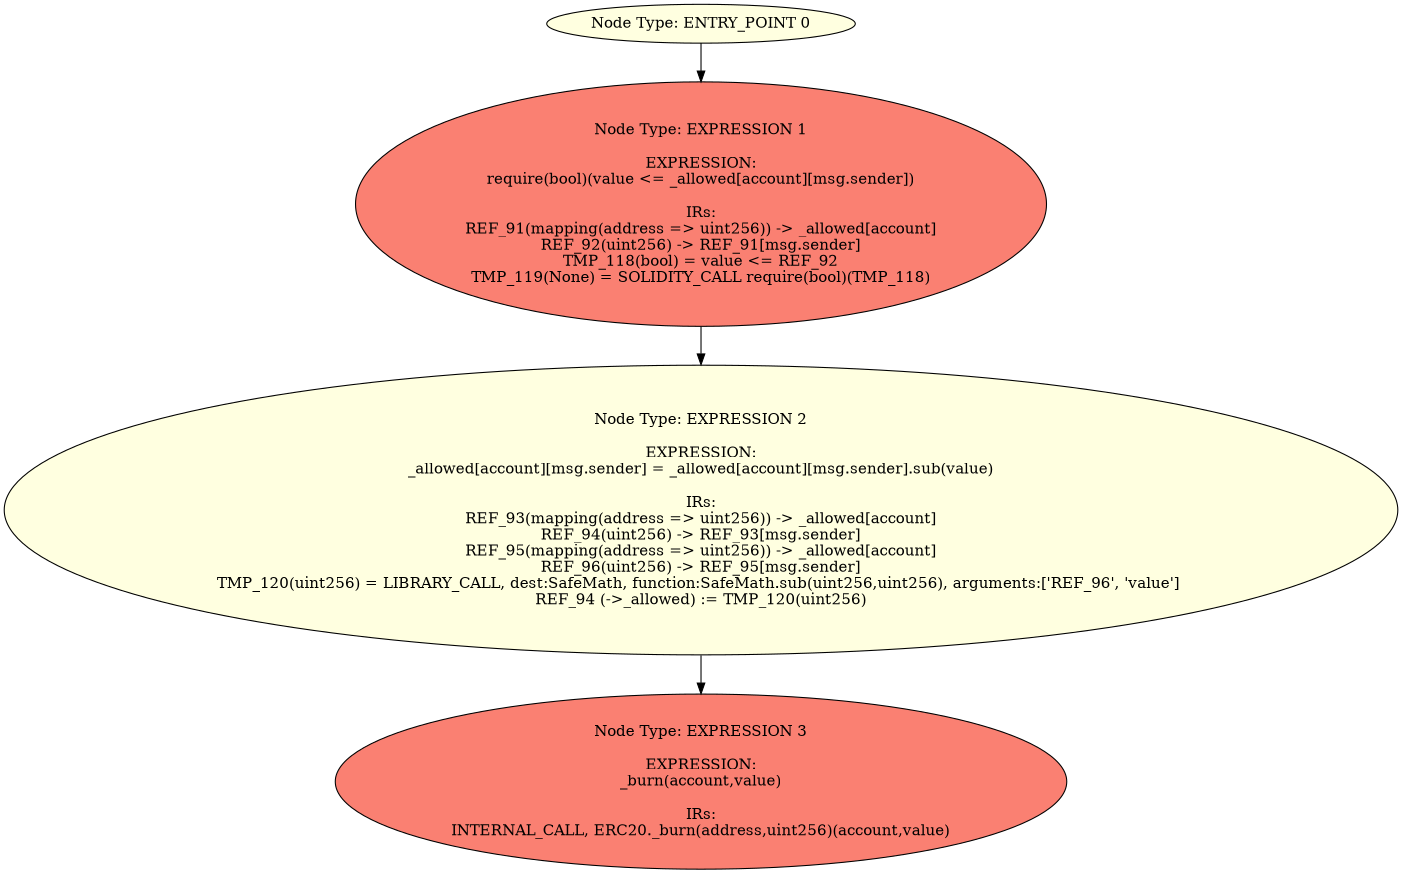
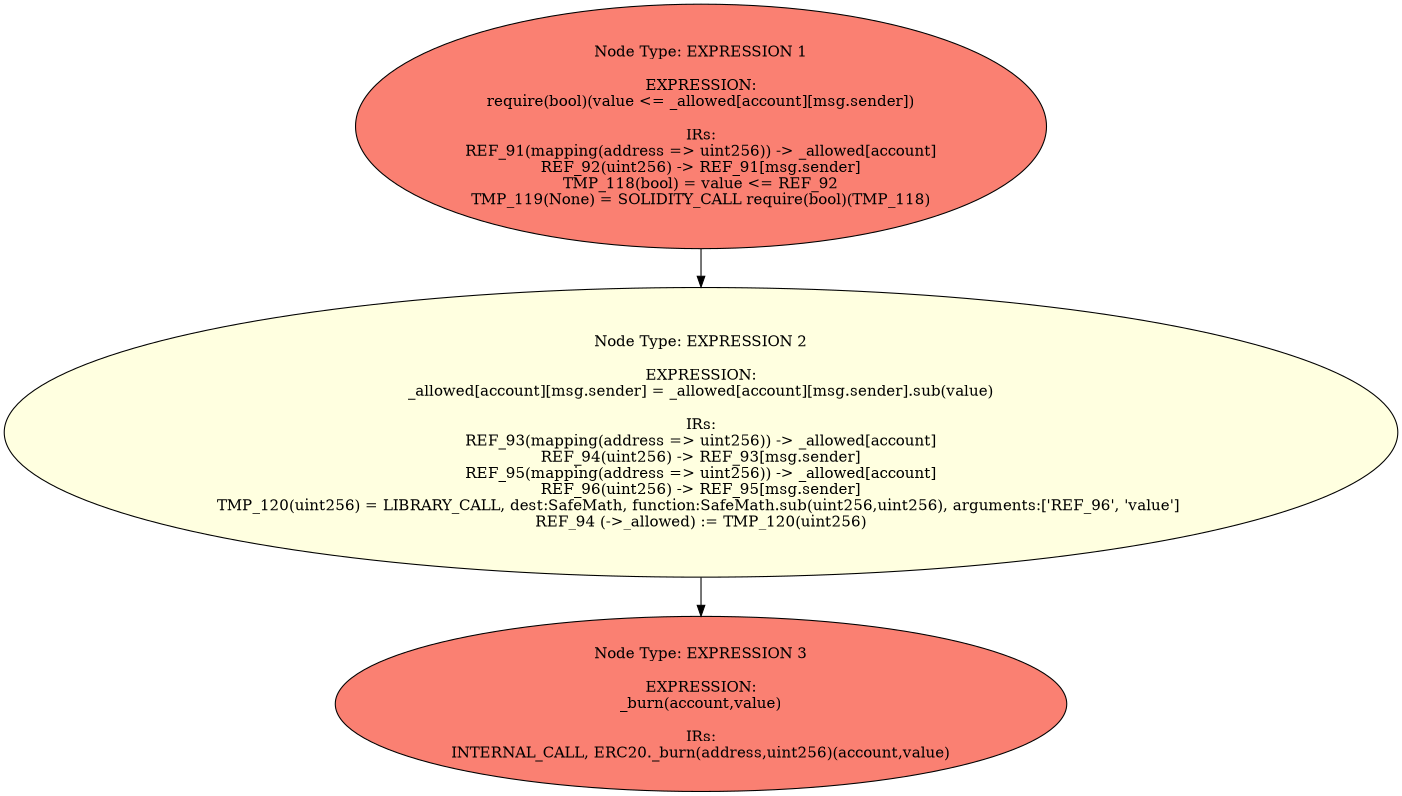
(701, 24) -> none
